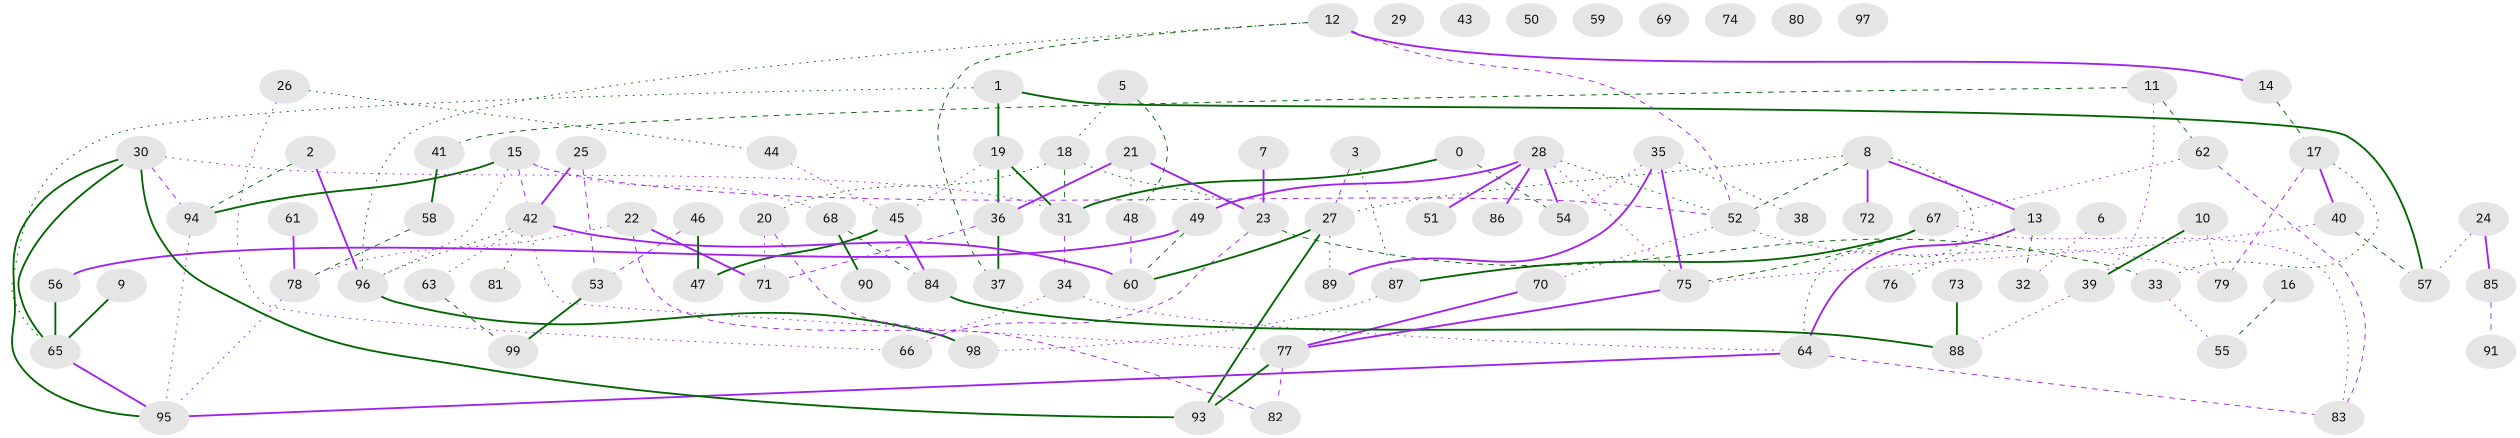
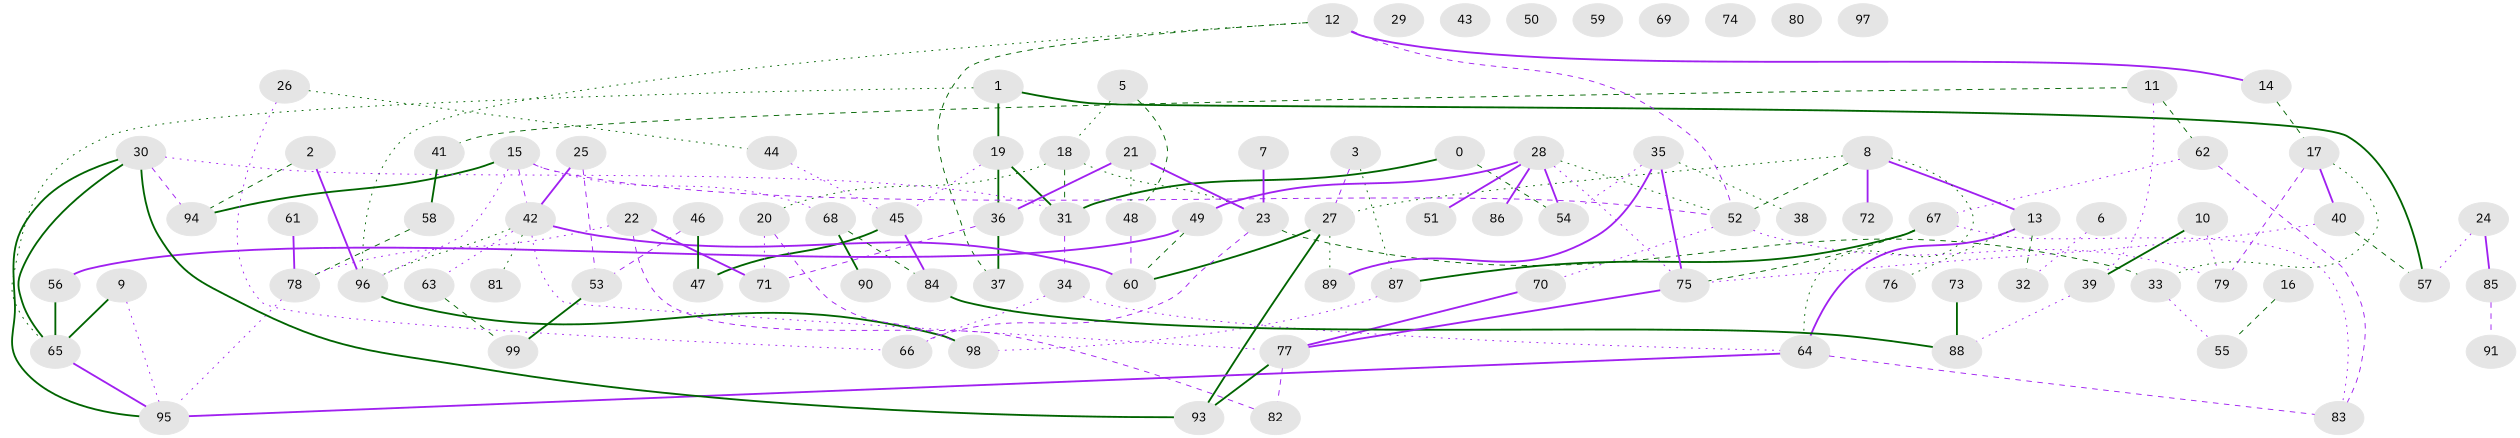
(178, 319) -> (143, 352)
